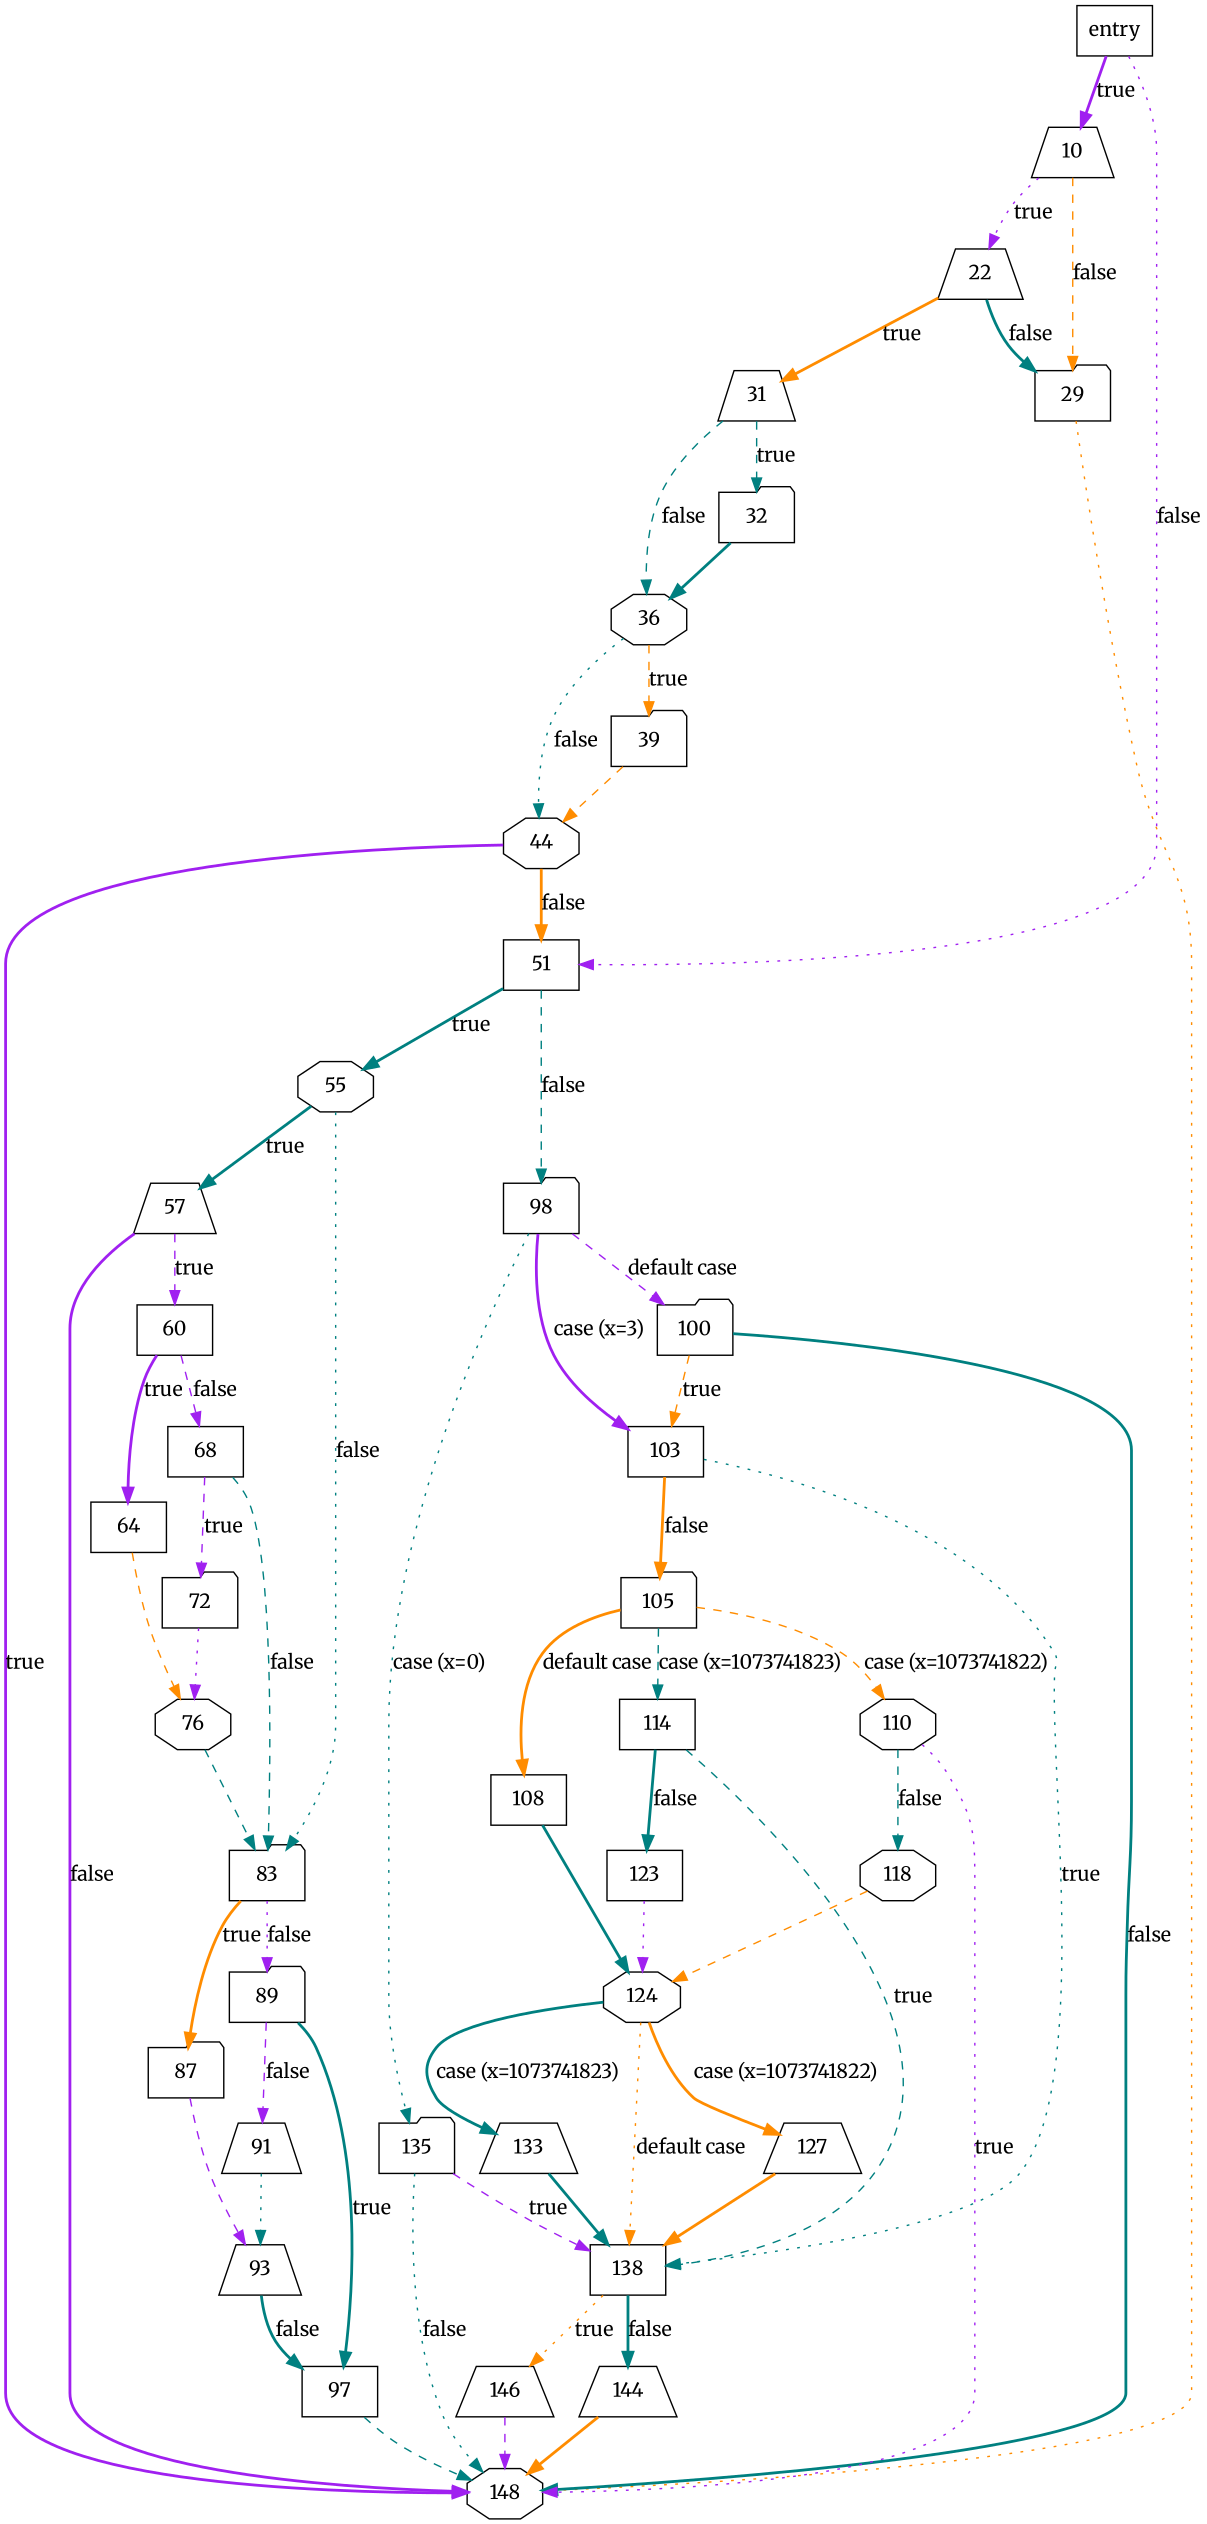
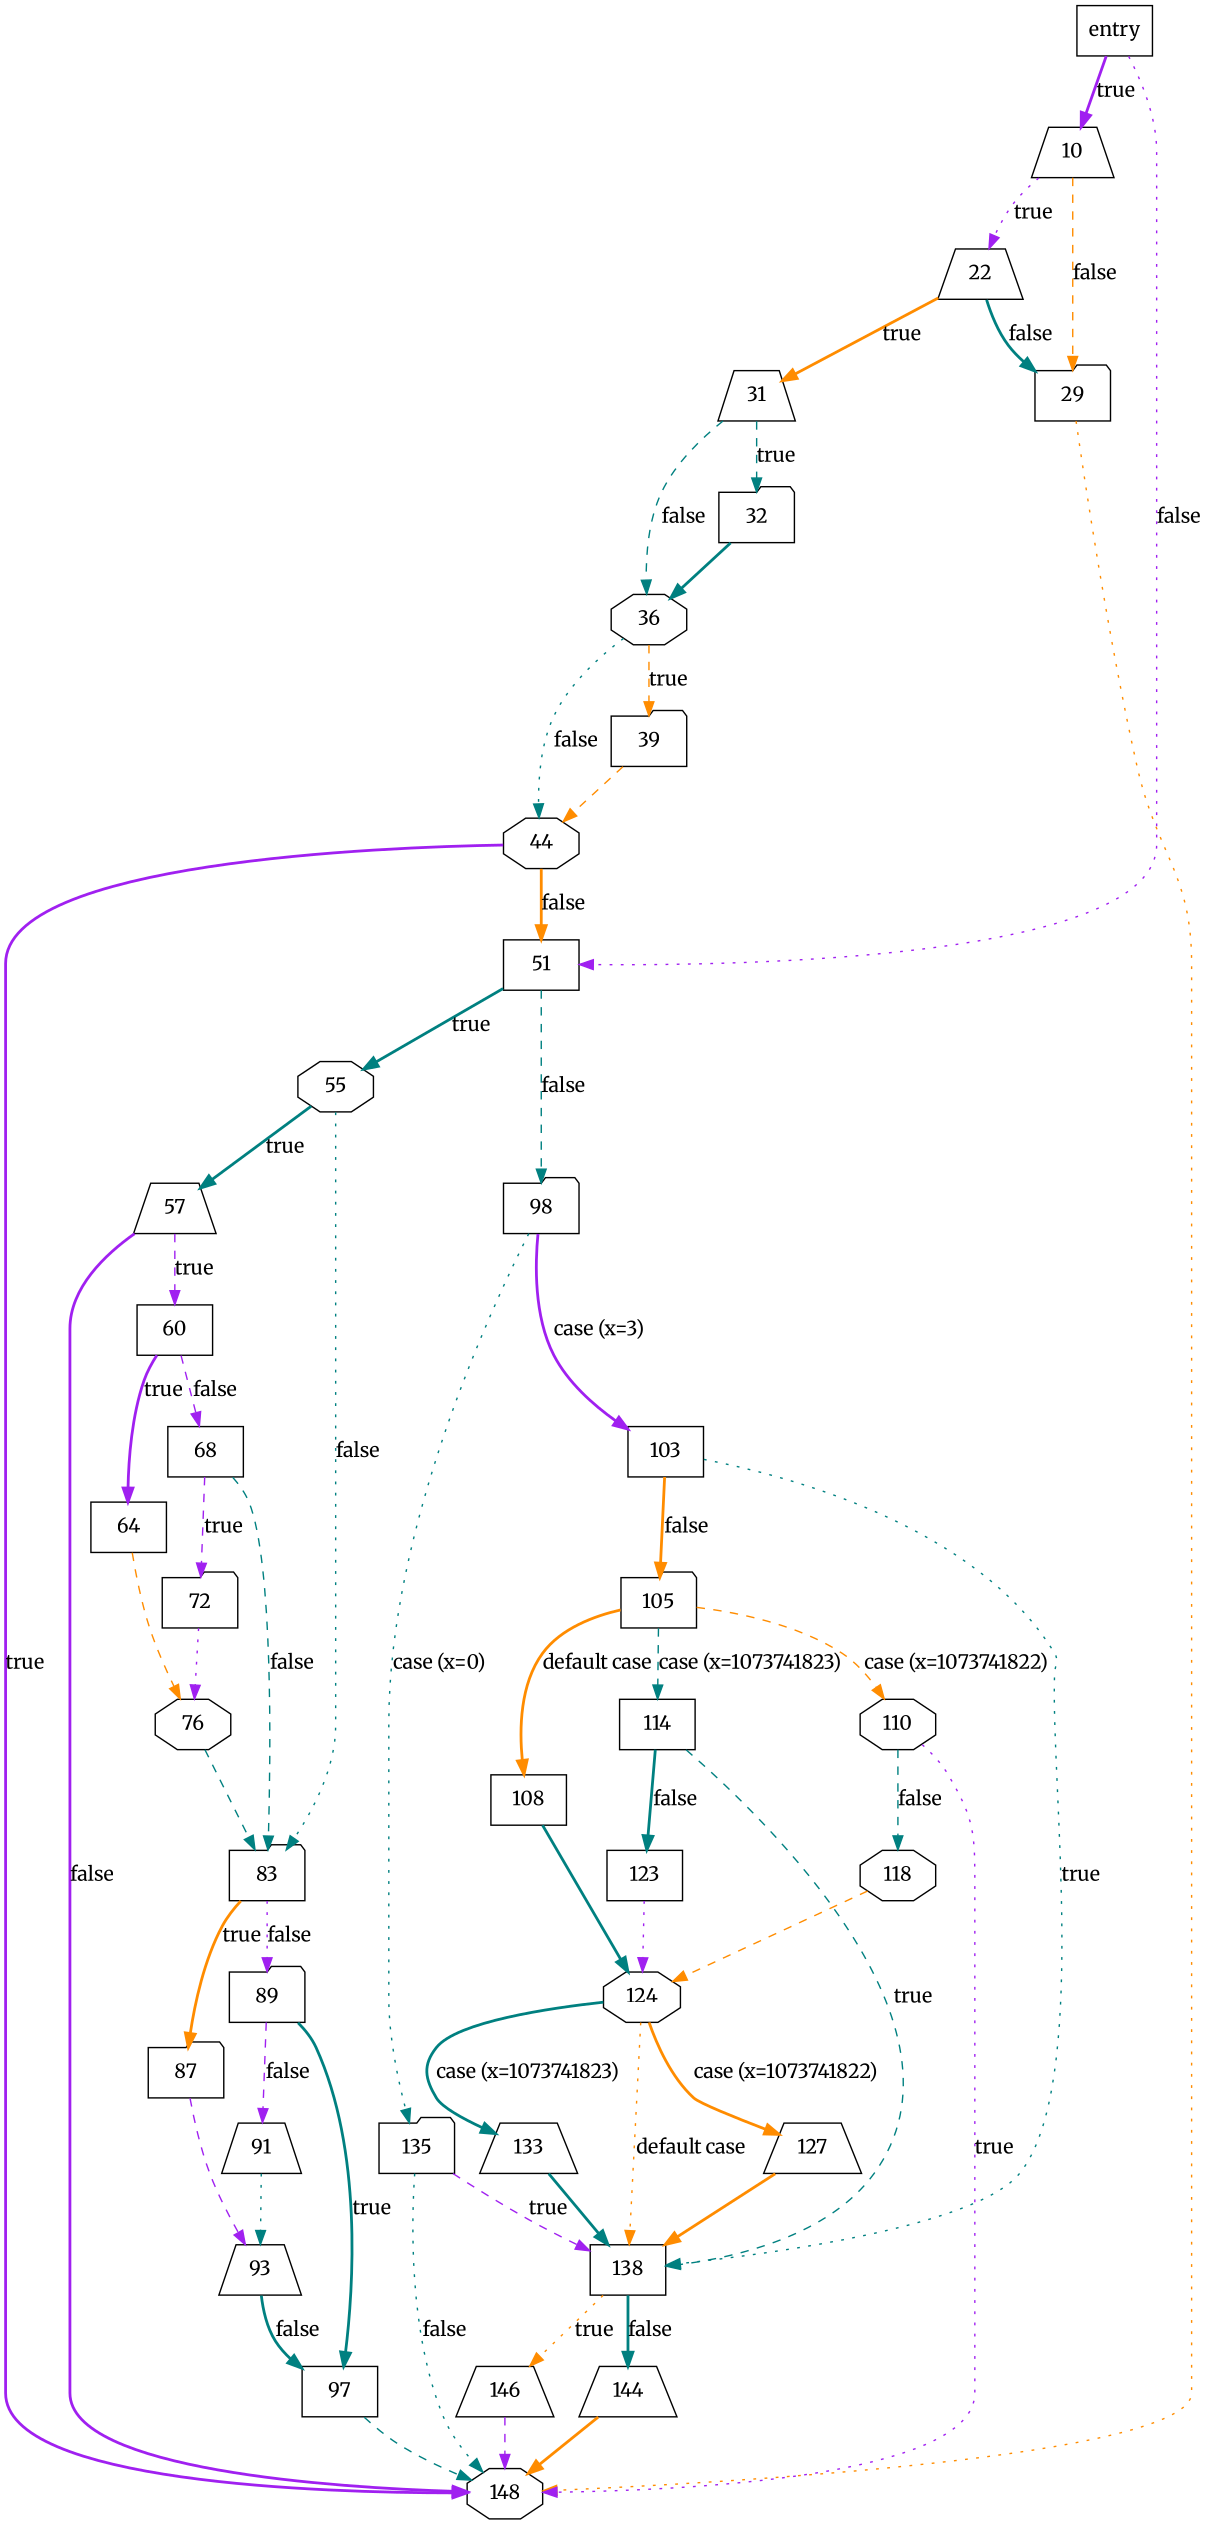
(695, 1330) -> none
